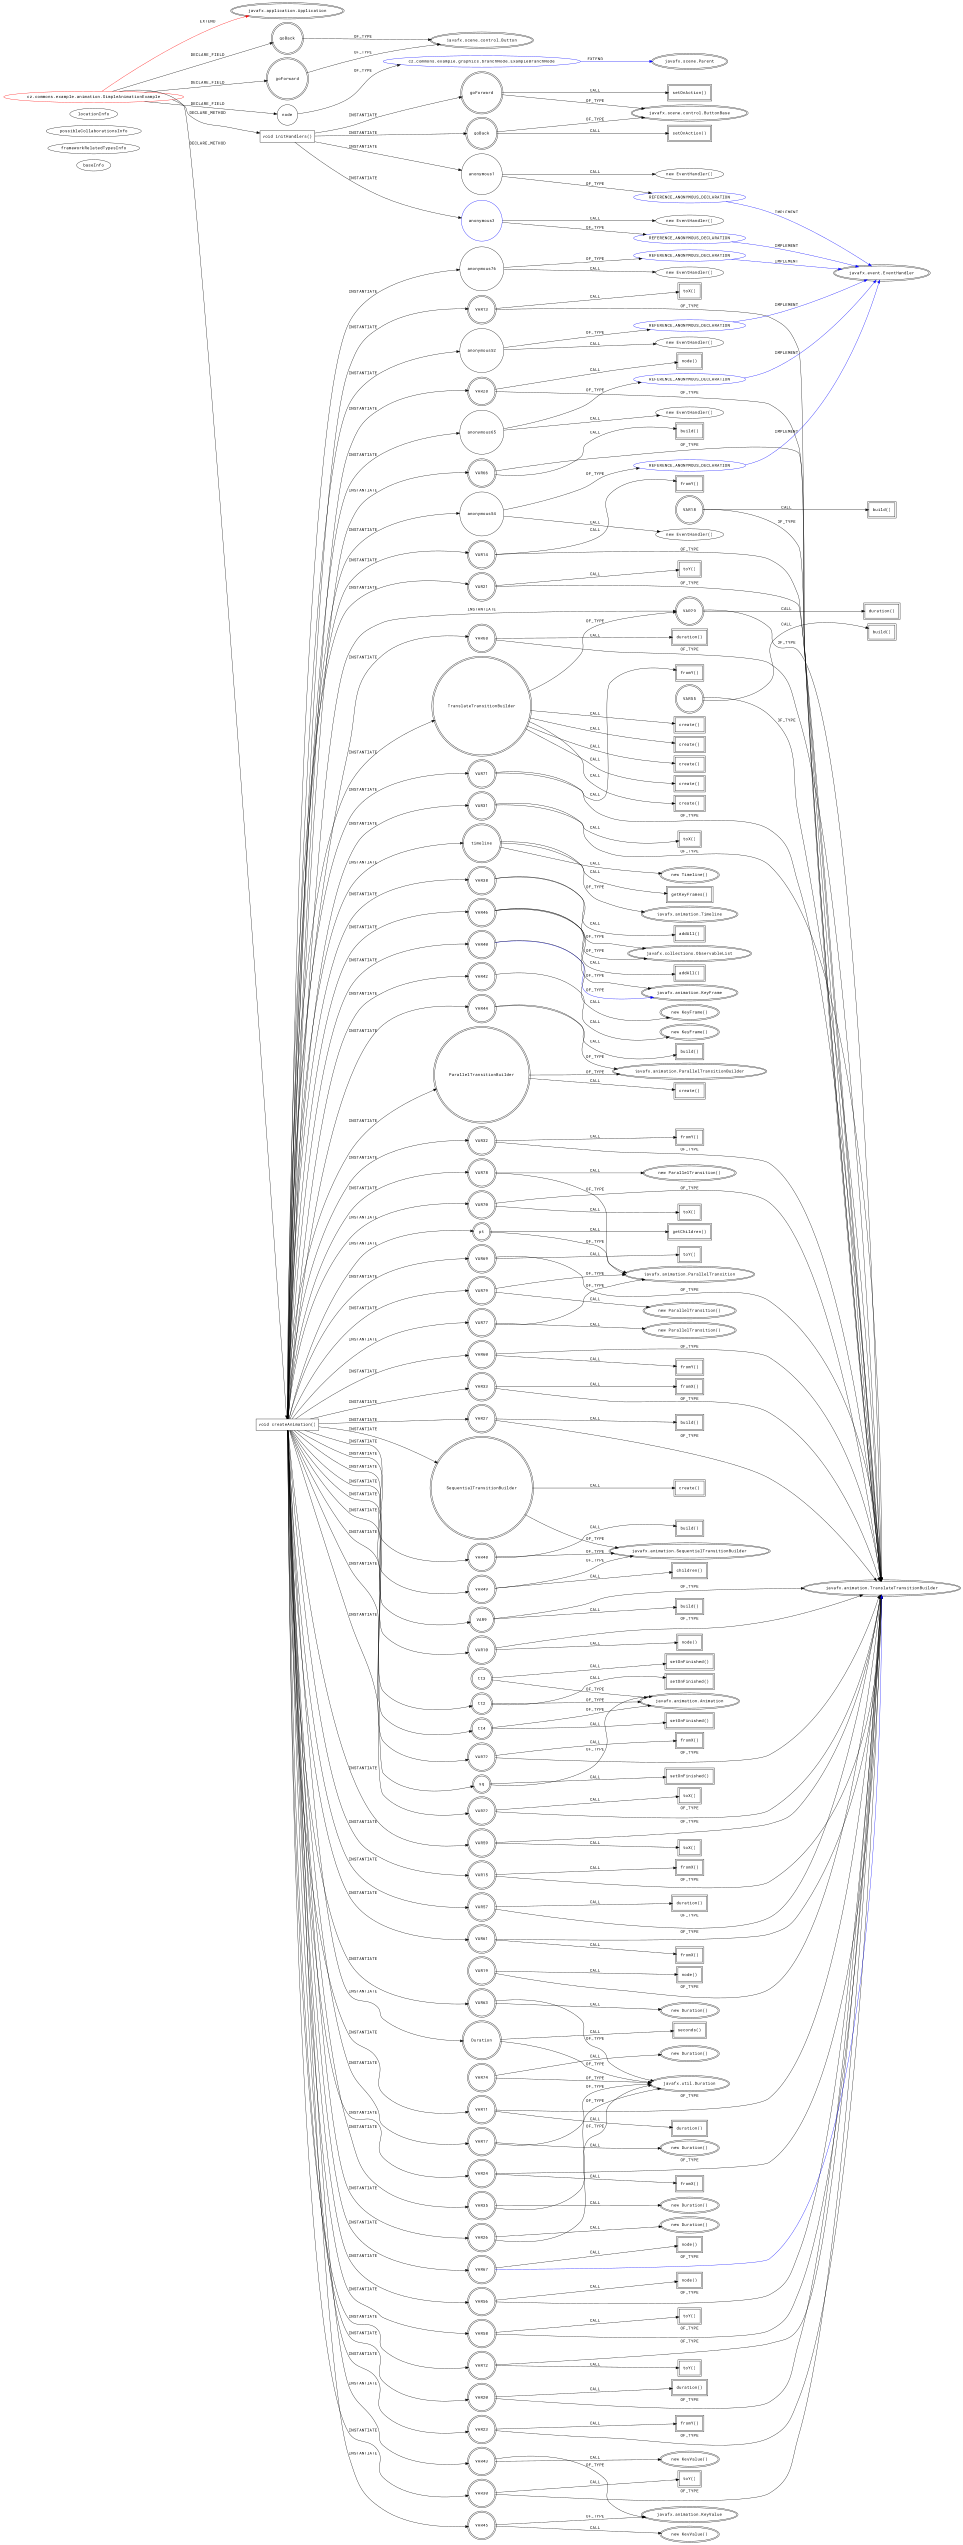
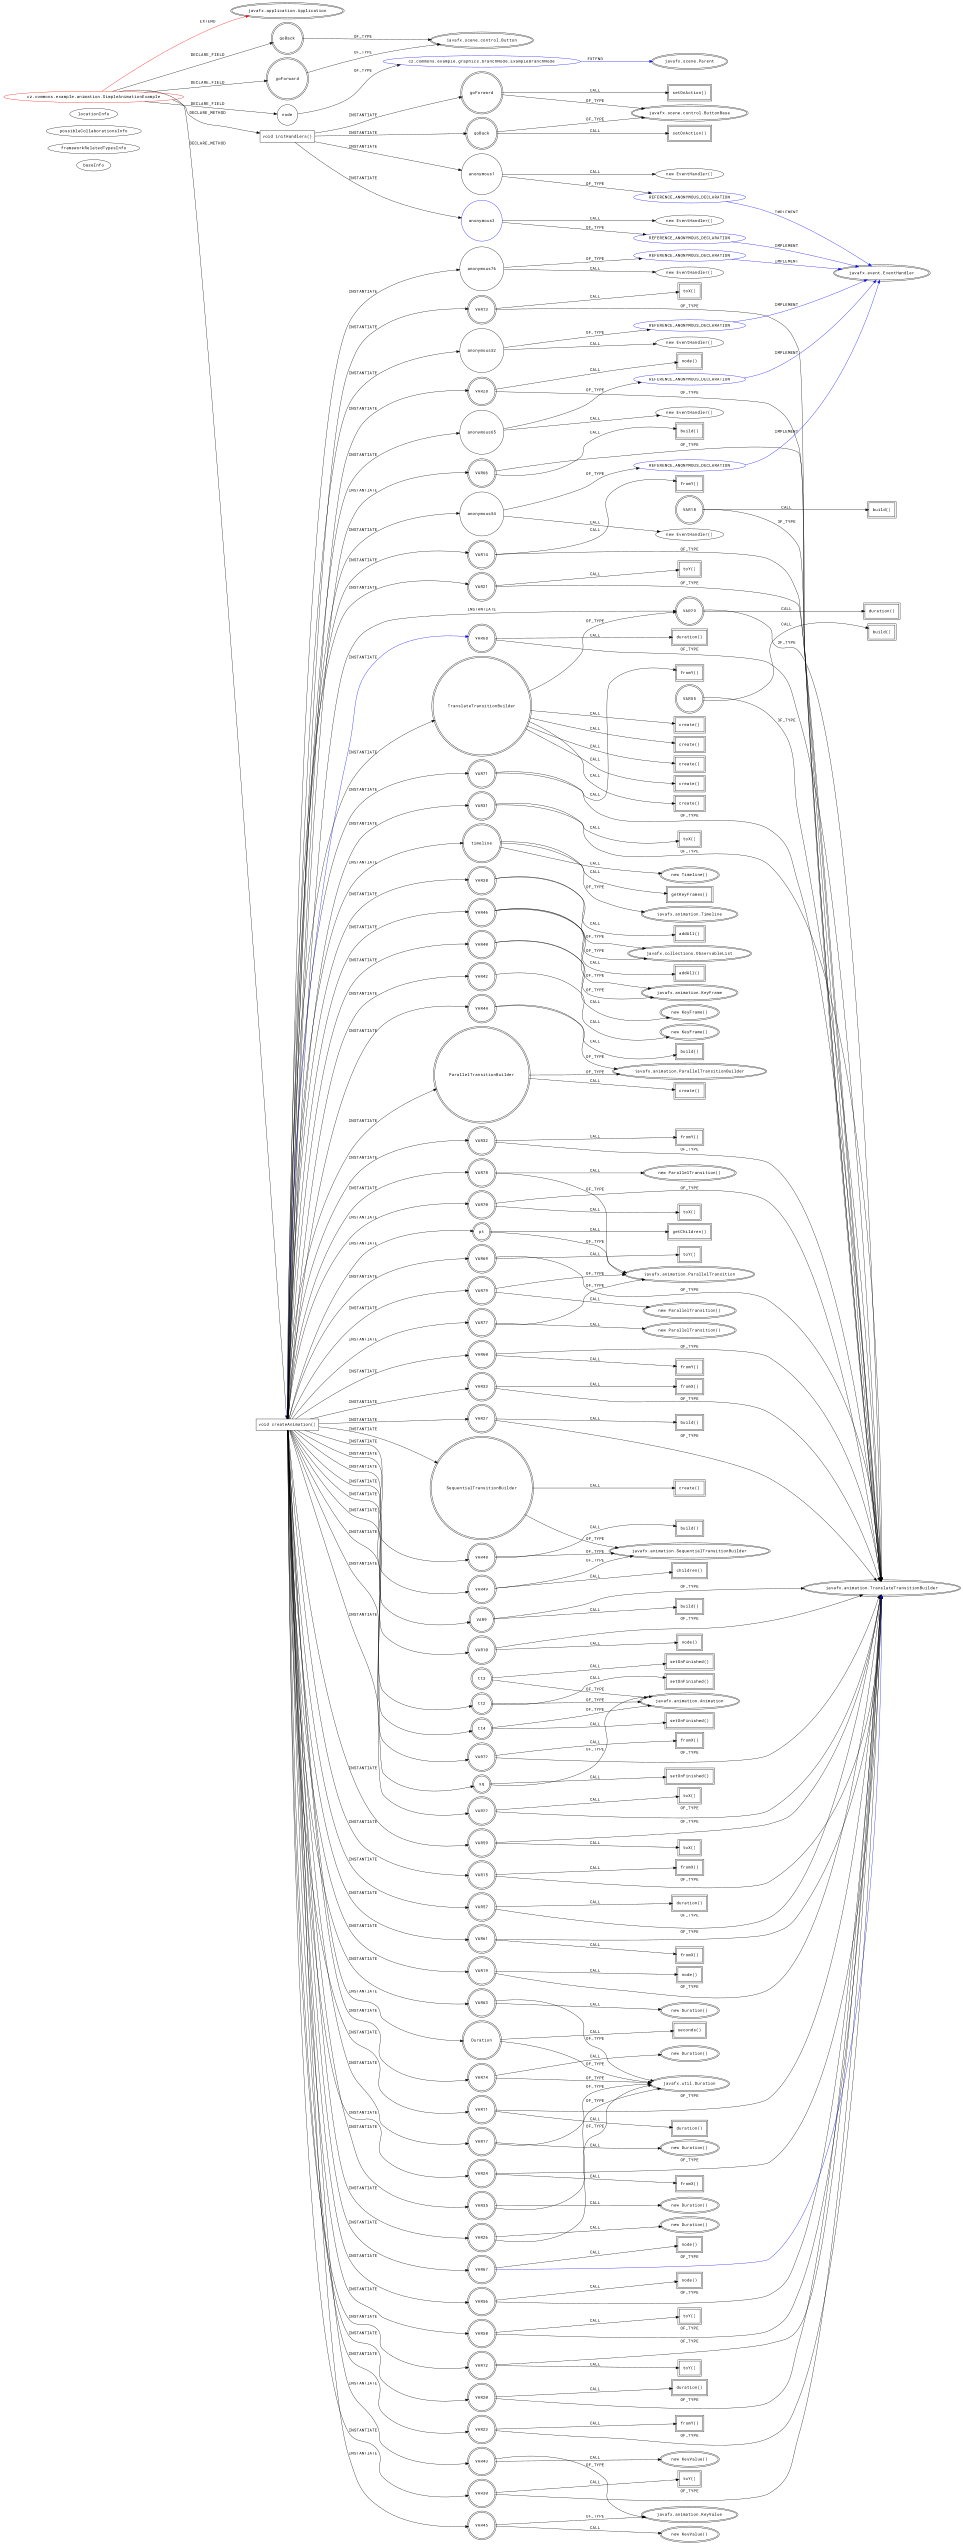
(322, 902) -> (322, 902)
(586, 992) -> (586, 992)
none -> (319, 1825)
none -> (326, 1912)
